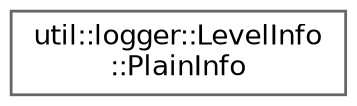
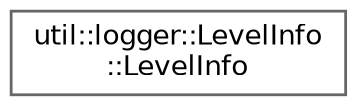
(178, 53) -> (178, 53)
